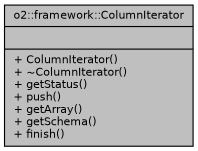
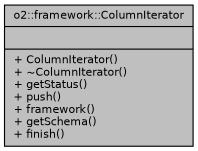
(48, 110) -> (55, 110)
